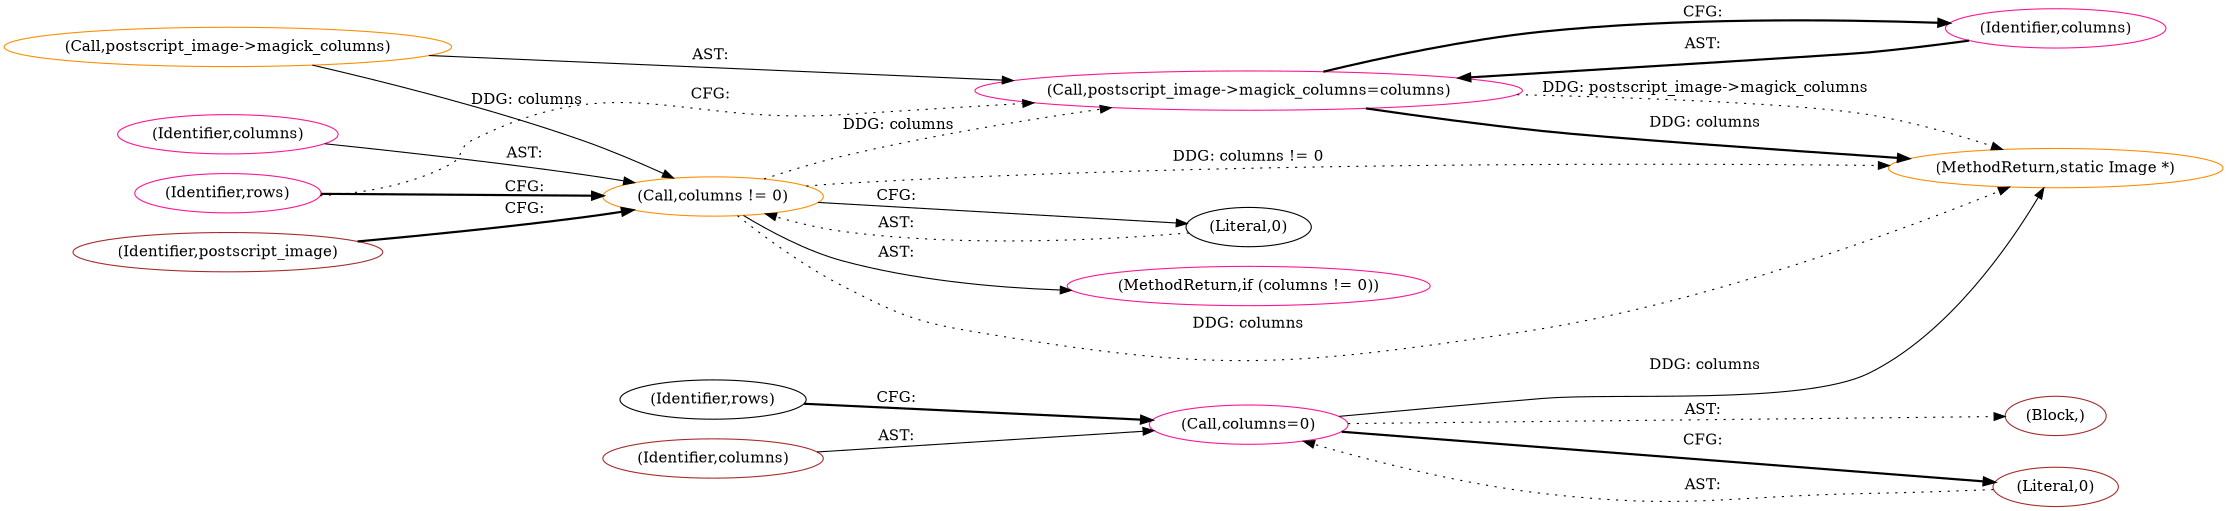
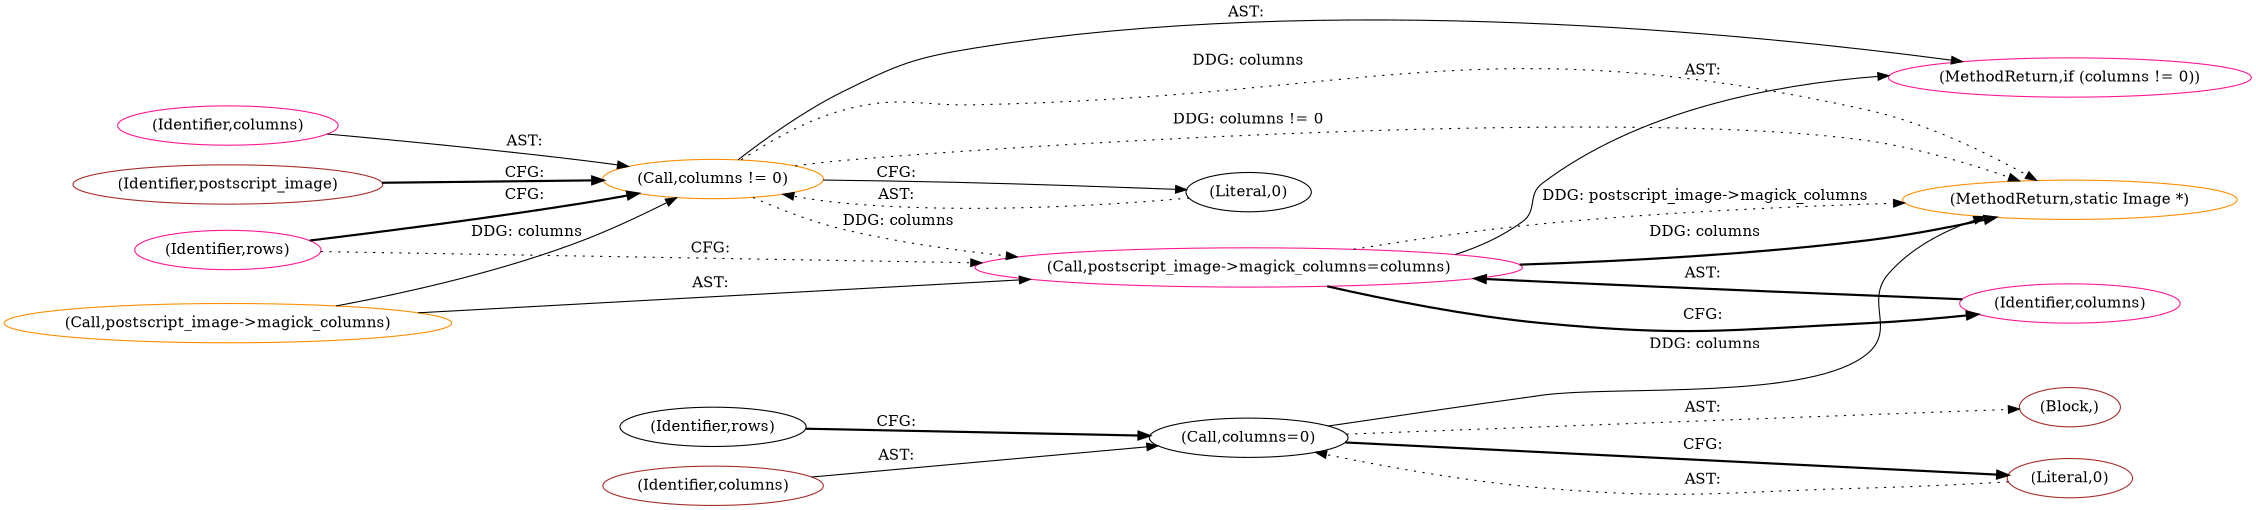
none -> (1624, 136)
(1249, 425) -> (1249, 438)
